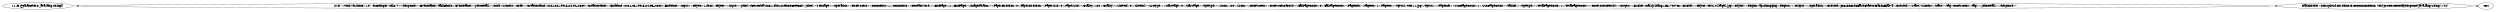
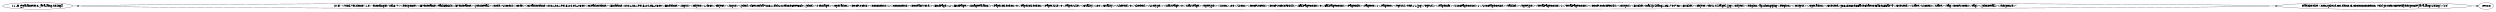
(2486, 6) -> (2486, 6)
